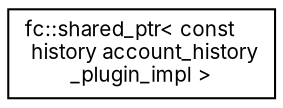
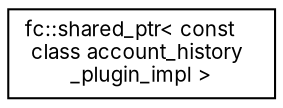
(142, 54) -> (142, 54)
